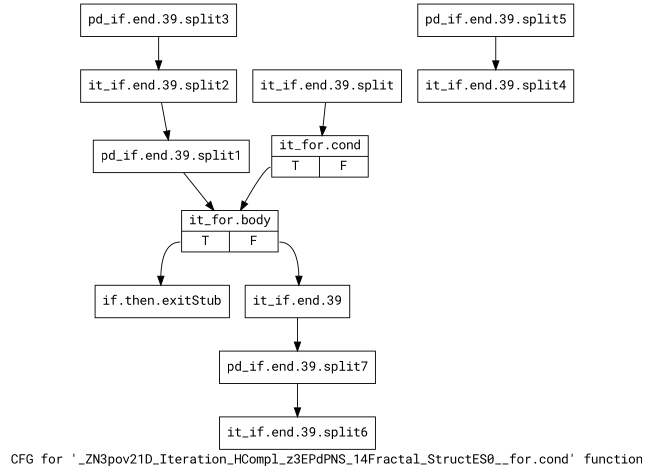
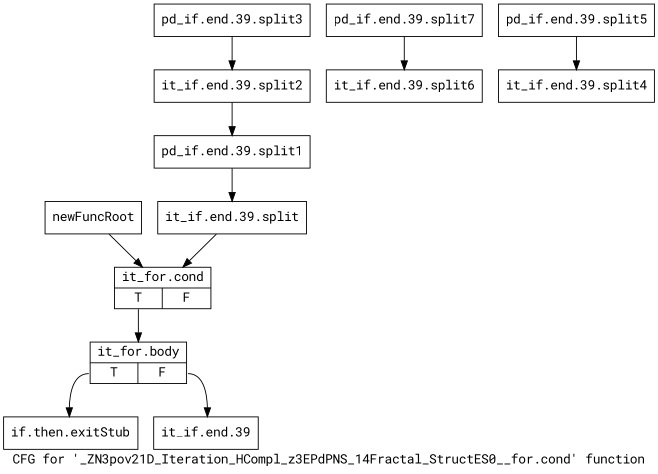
(196, 188) -> (232, 180)
none -> (93, 218)
(297, 330) -> none
